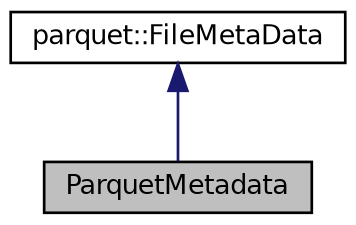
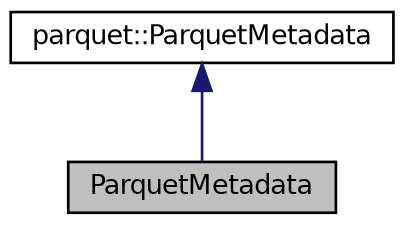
(178, 37) -> (202, 37)
